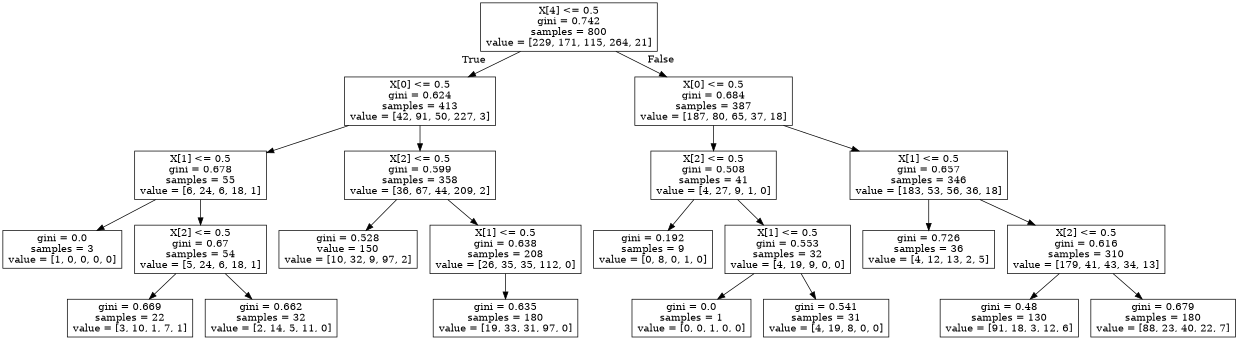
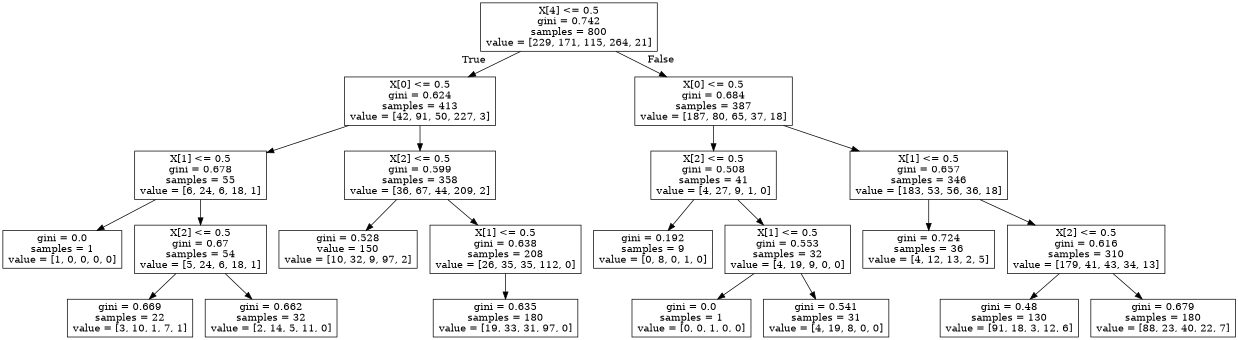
(62, 249) -> (62, 249)
(929, 249) -> (929, 249)
